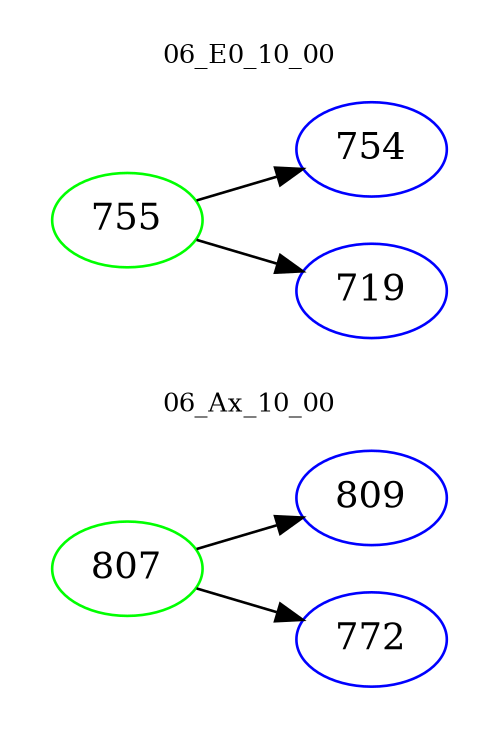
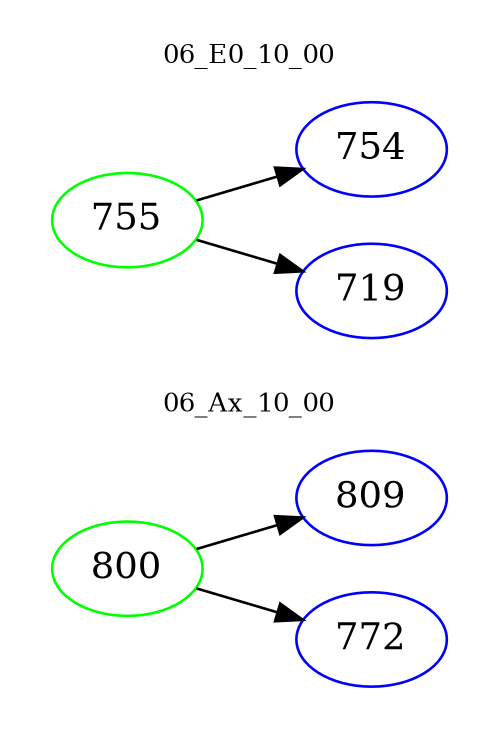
(127, 569) -> (127, 569)
